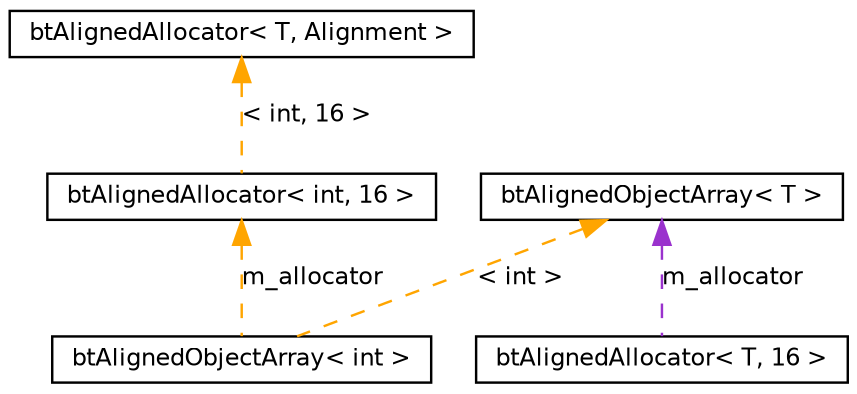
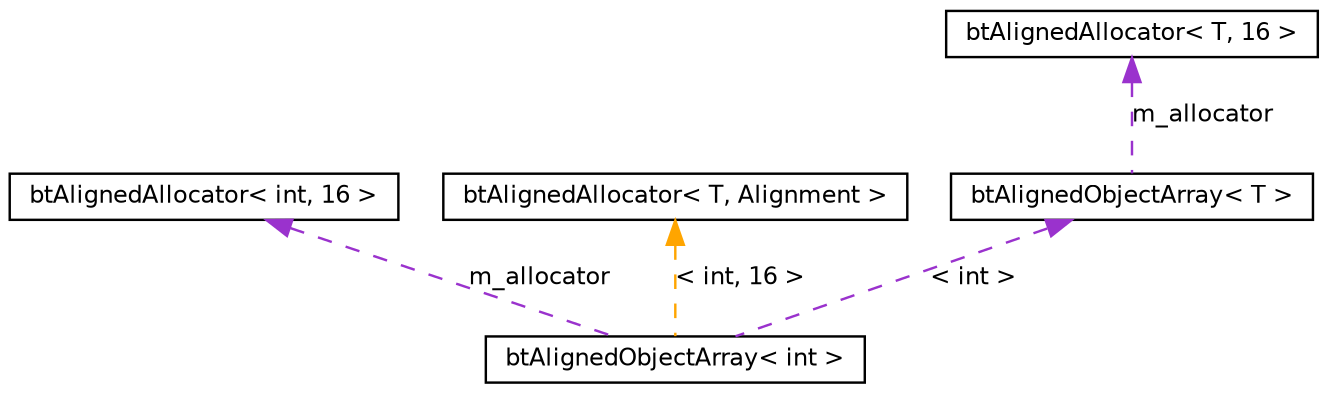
(242, 128) -> (675, 291)
(440, 283) -> (891, 282)
(242, 291) -> (452, 282)
(662, 291) -> (1132, 128)
